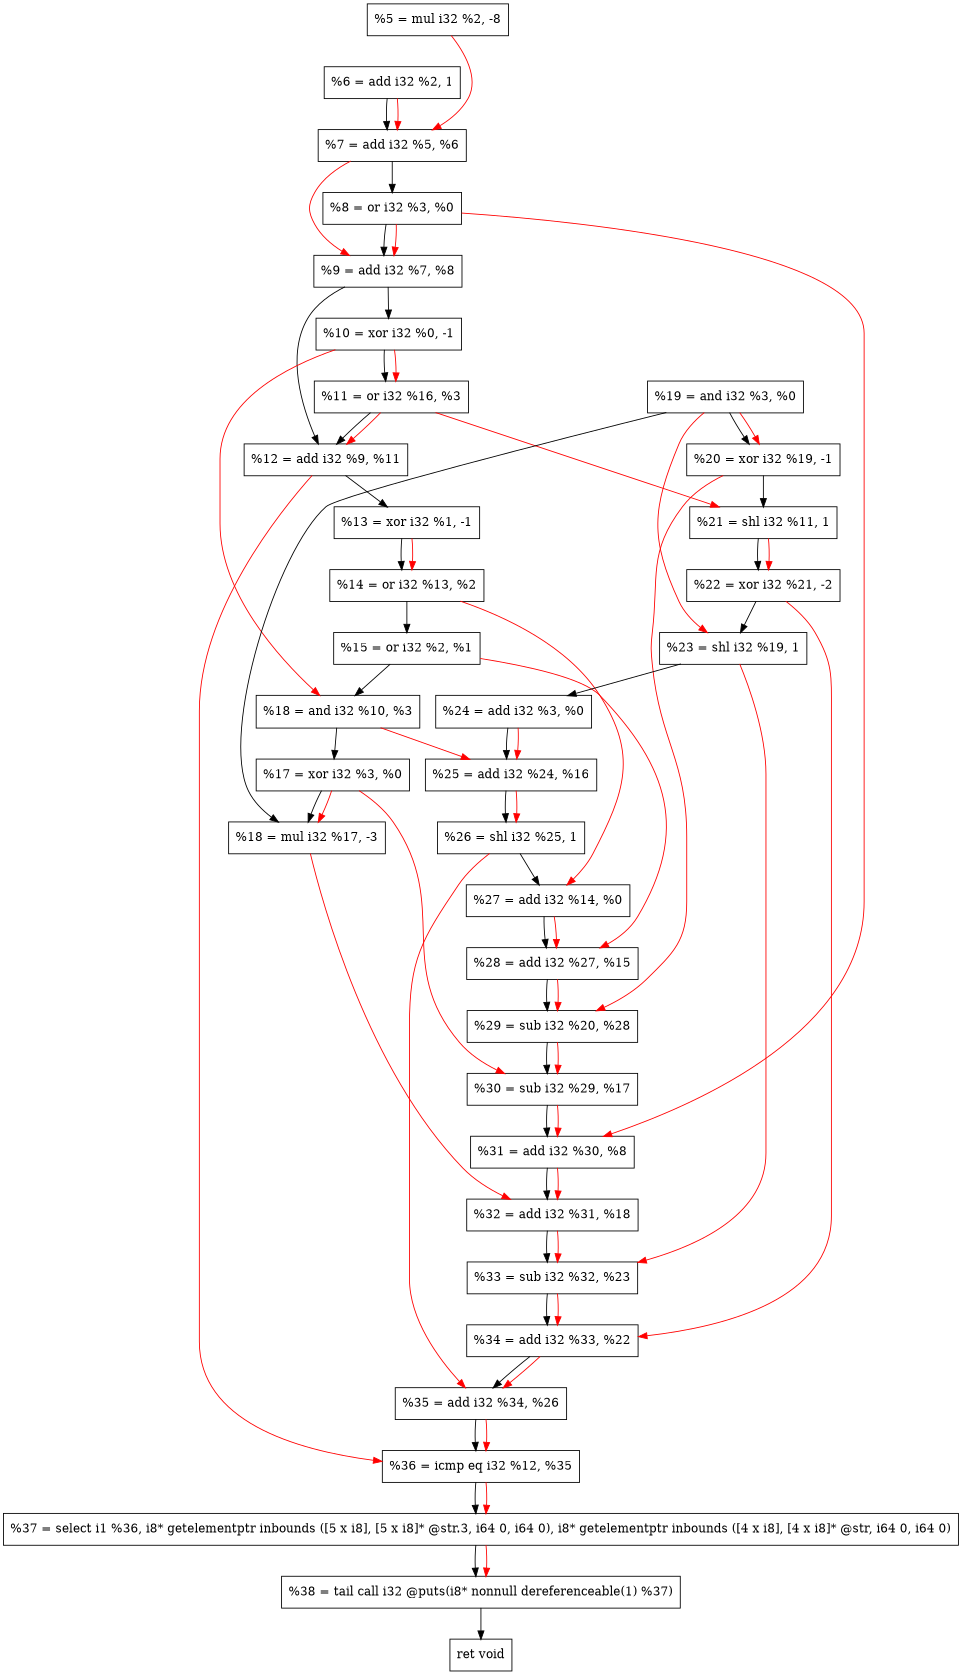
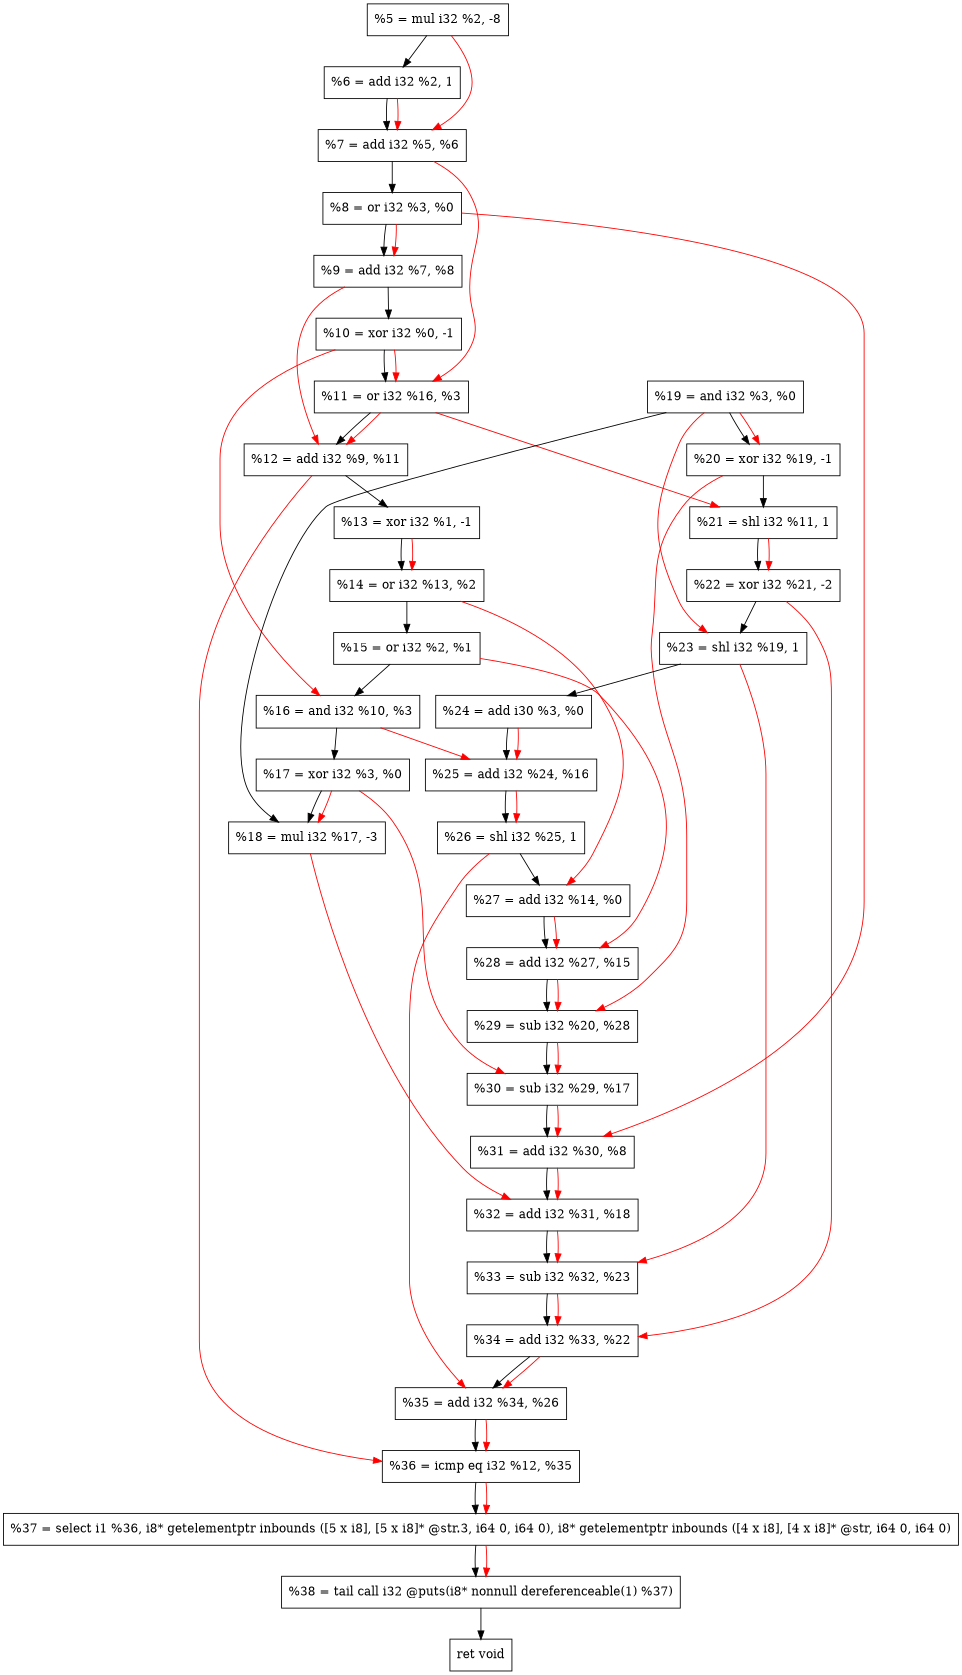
none -> (418, 48)
(310, 204) -> (472, 267)
(298, 353) -> (298, 353)
(338, 712) -> (338, 712)
(514, 712) -> (514, 712)
